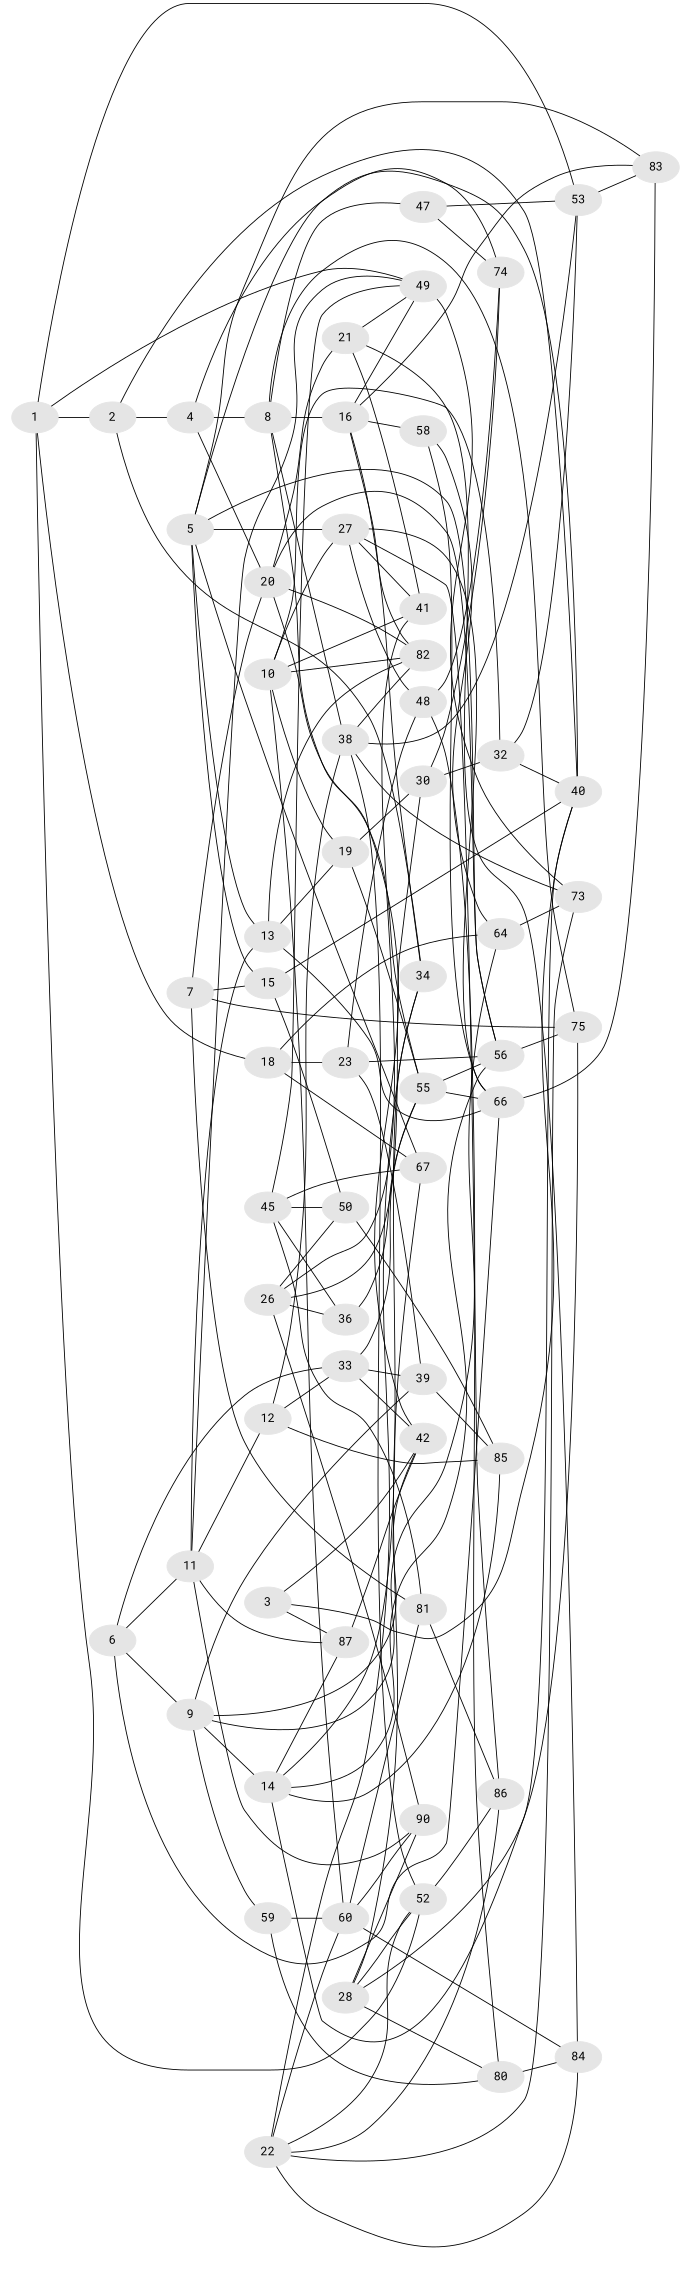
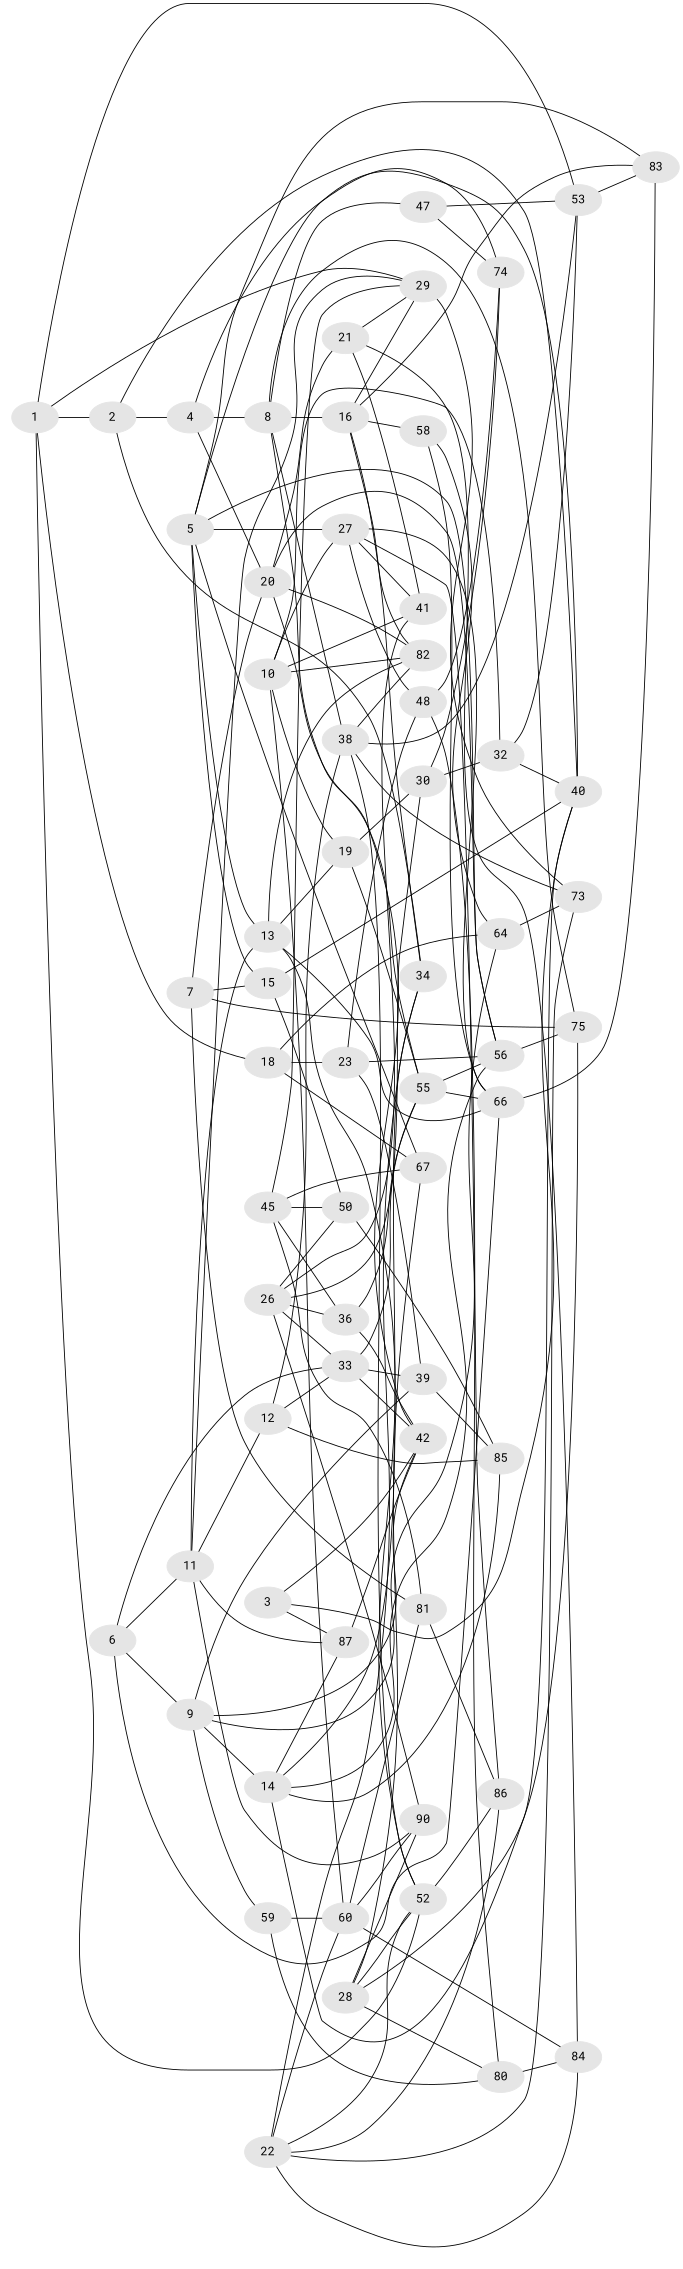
(423, 286) -> (423, 286)
none -> (371, 1194)
none -> (314, 1339)
none -> (388, 1377)
